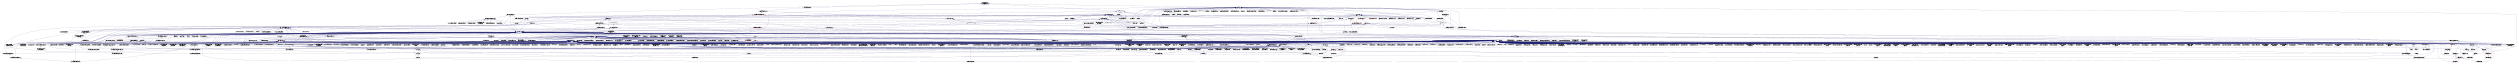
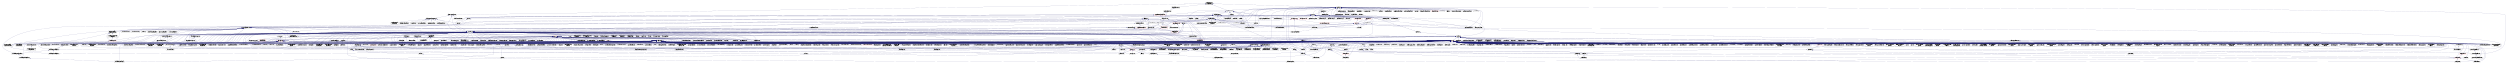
(484, 45) -> none
